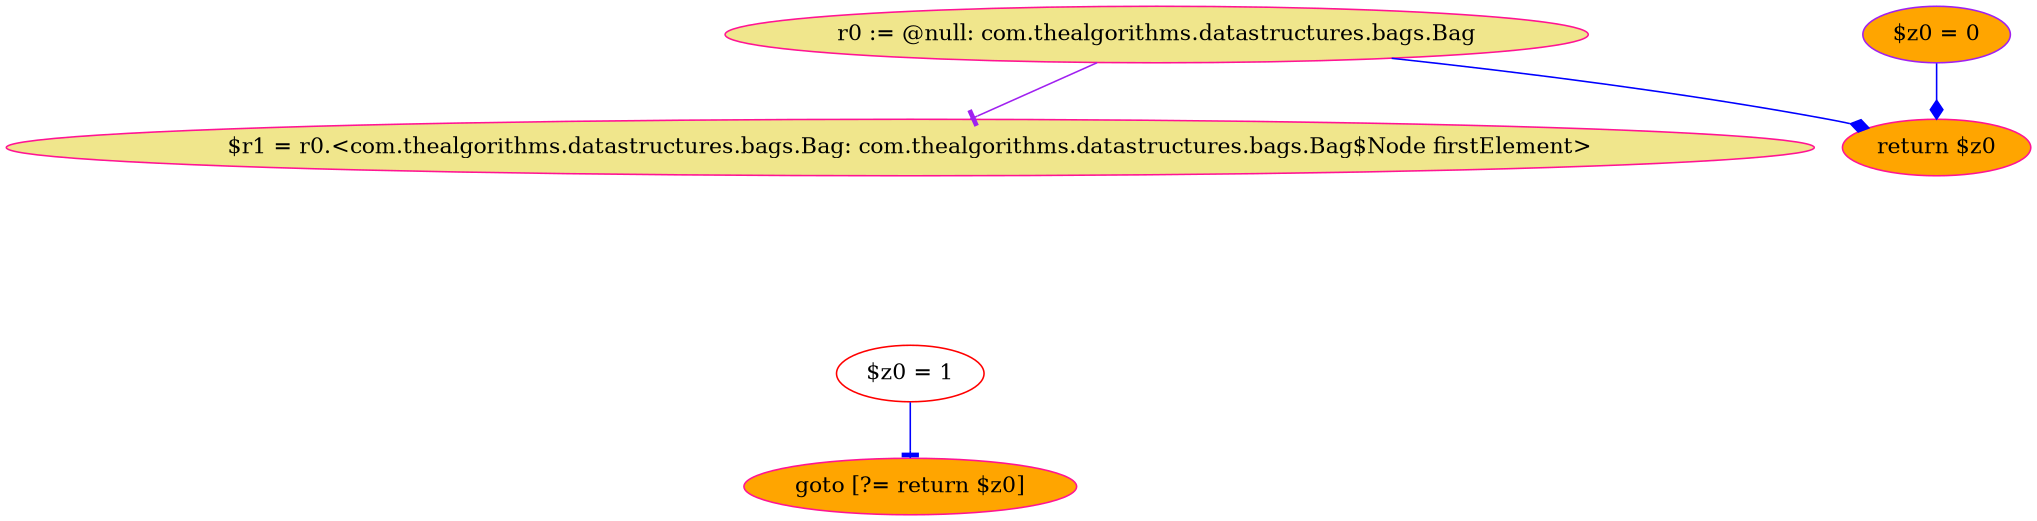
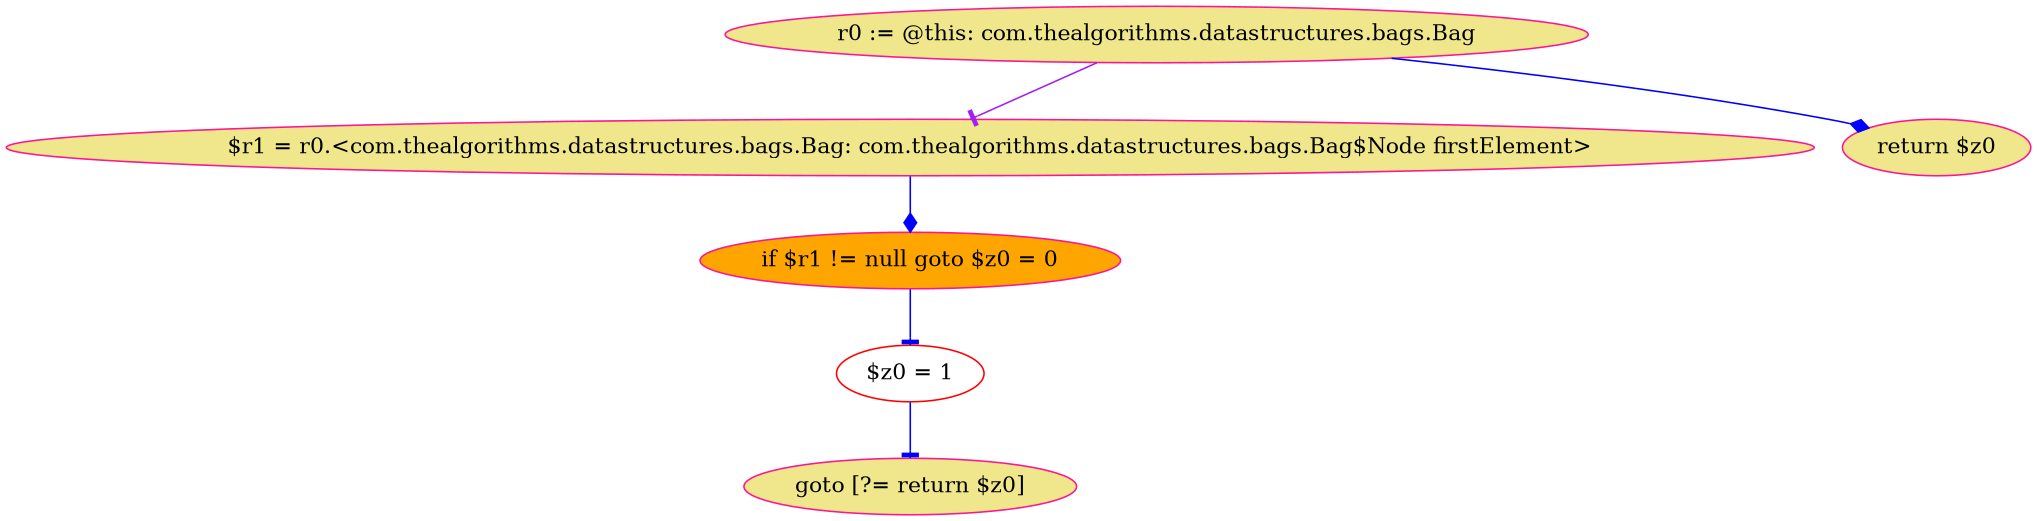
(1157, 35) -> (1157, 35)
(1937, 35) -> none
(1937, 148) -> (1937, 148)
none -> (910, 261)
(910, 487) -> (910, 487)
